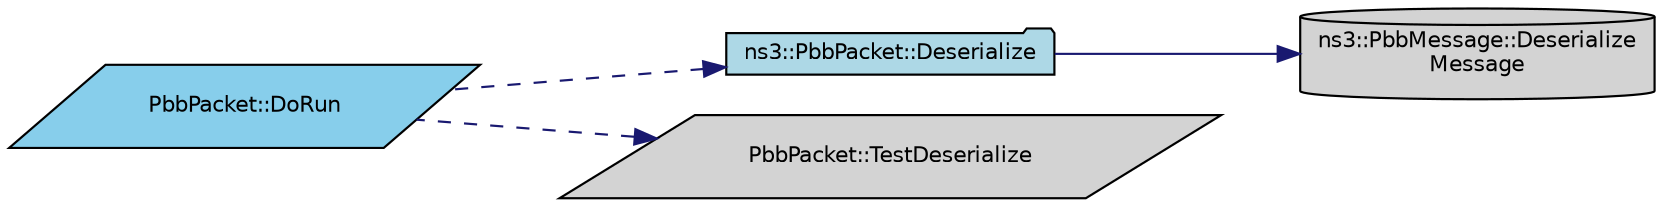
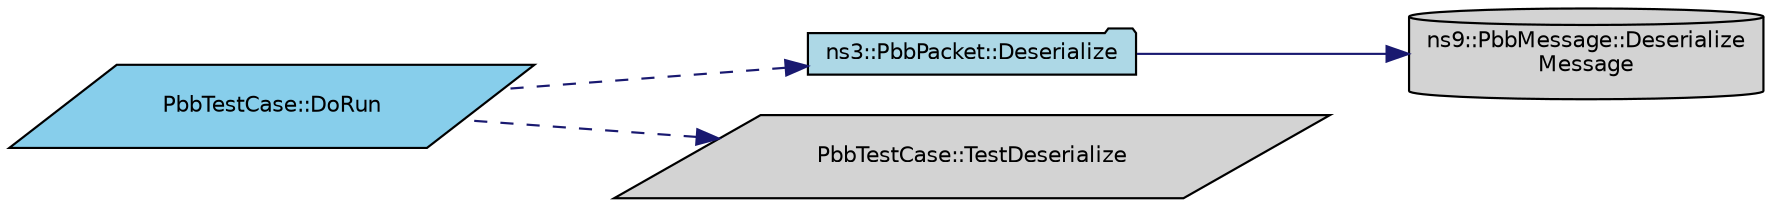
(1477, 54) -> (1586, 54)
(245, 106) -> (272, 106)
(890, 157) -> (972, 157)
